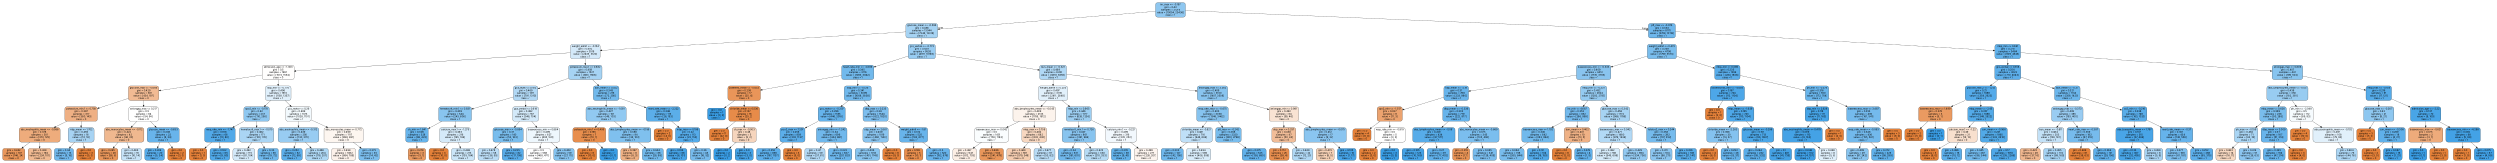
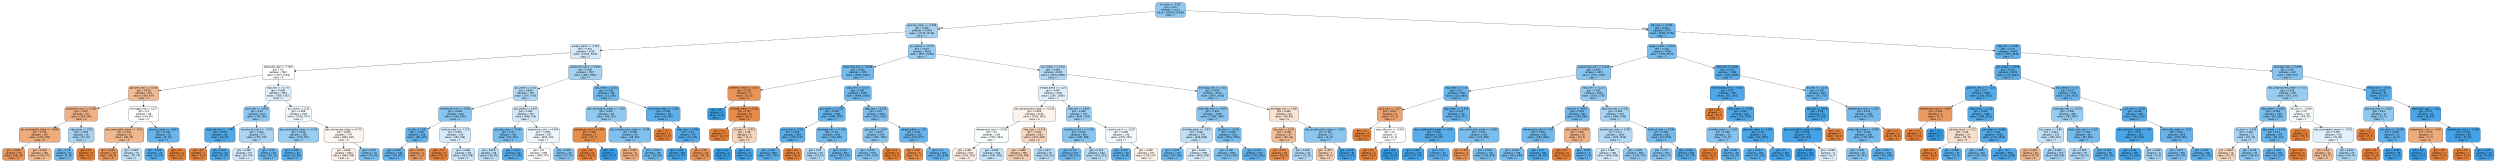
(317, 154) -> none
none -> (394, 154)
(700, 154) -> (700, 154)
(992, 154) -> (992, 154)
none -> (1226, 154)
(2080, 154) -> (2080, 154)
none -> (2323, 154)
